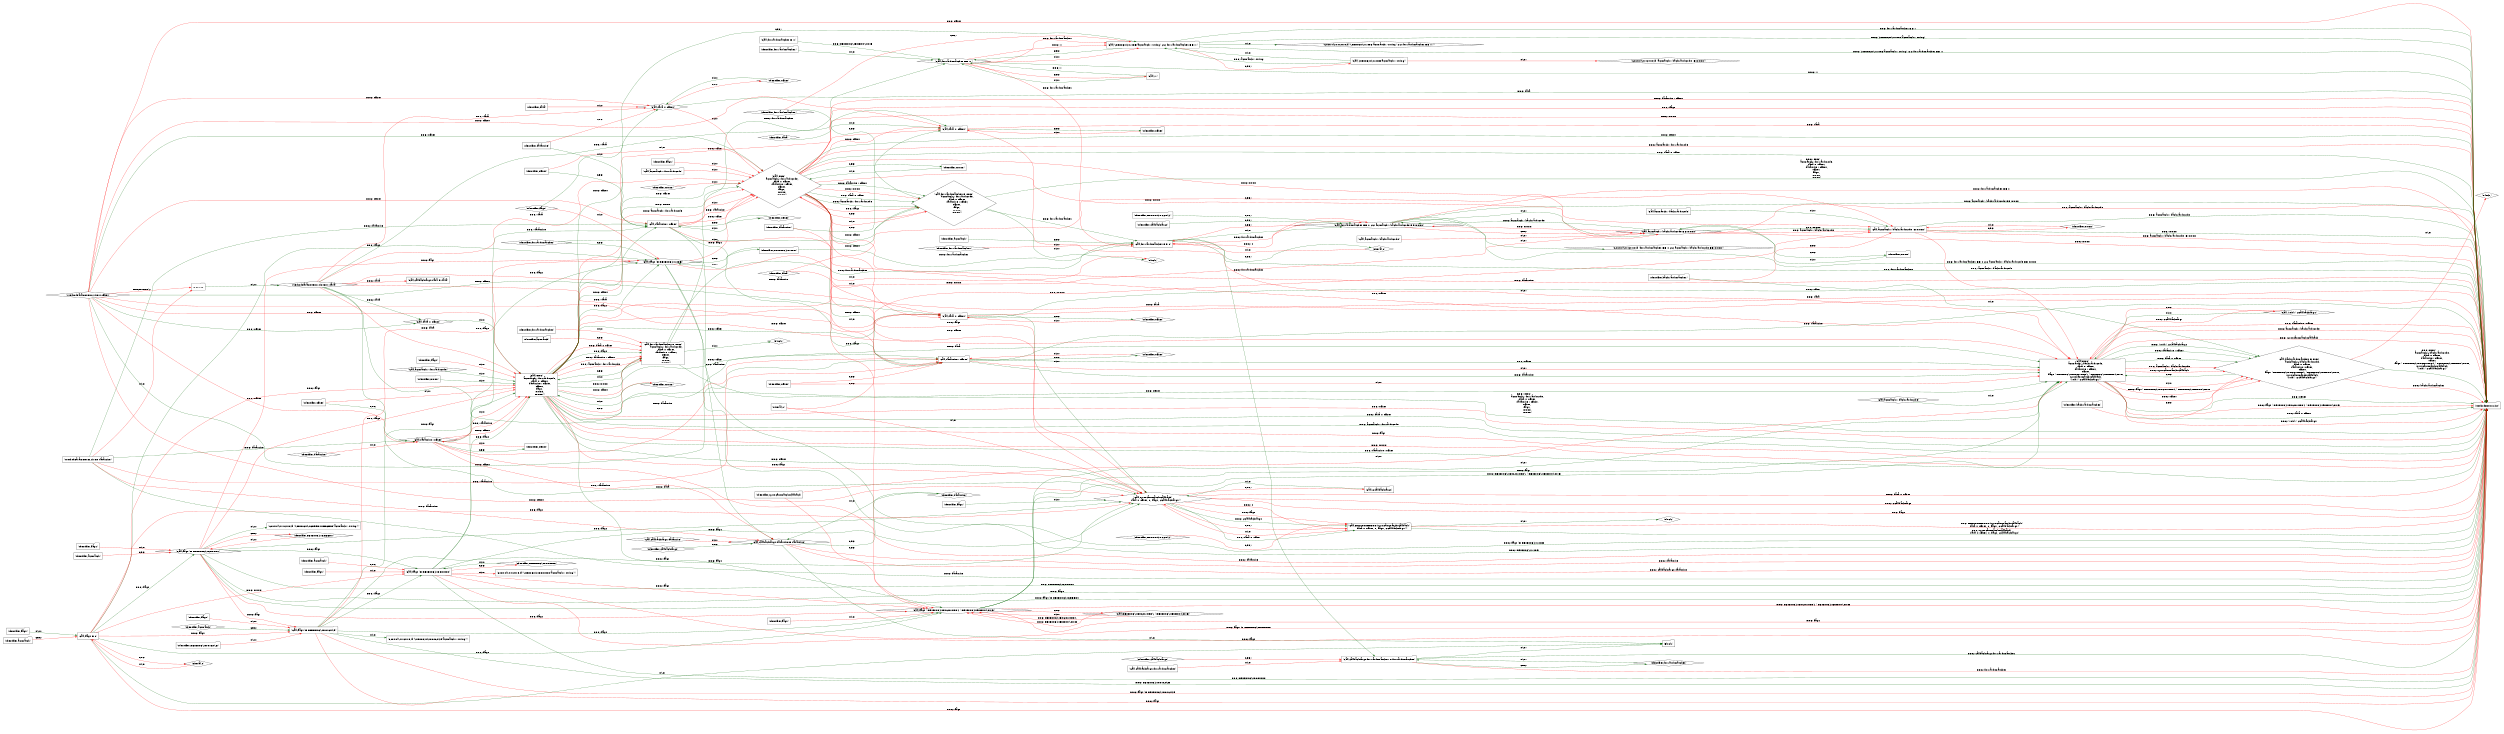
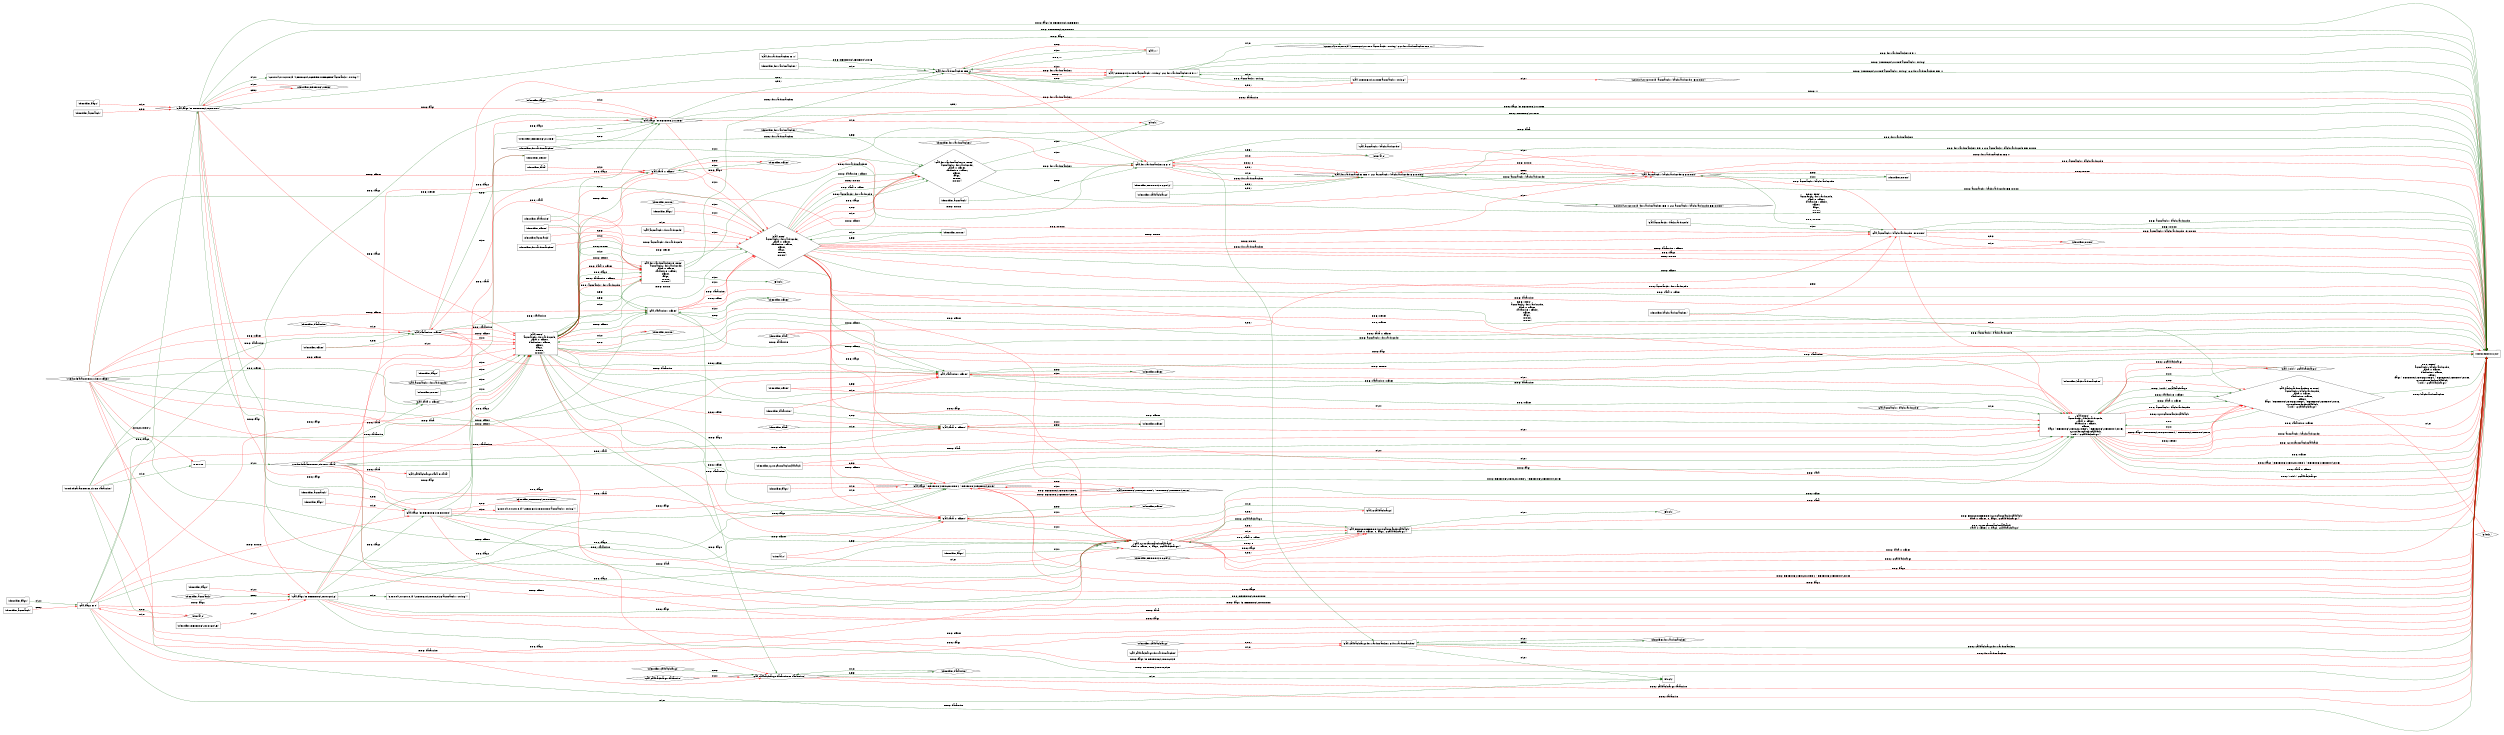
(725, 260) -> (799, 86)
(153, 377) -> (146, 476)
(314, 536) -> (314, 87)
(473, 564) -> none
